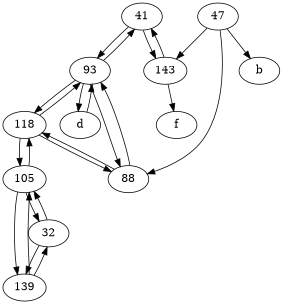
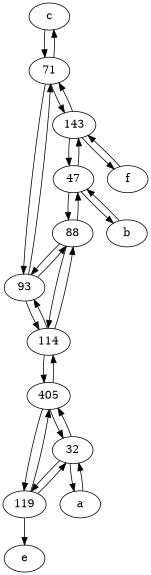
none -> (49, 17)
(142, 17) -> (49, 71)
(25, 125) -> (49, 342)
(80, 125) -> none
none -> (69, 148)
none -> (107, 153)
(25, 179) -> (49, 396)
none -> (106, 207)
none -> (78, 210)
(25, 288) -> (25, 504)
none -> (80, 504)
none -> (25, 559)
